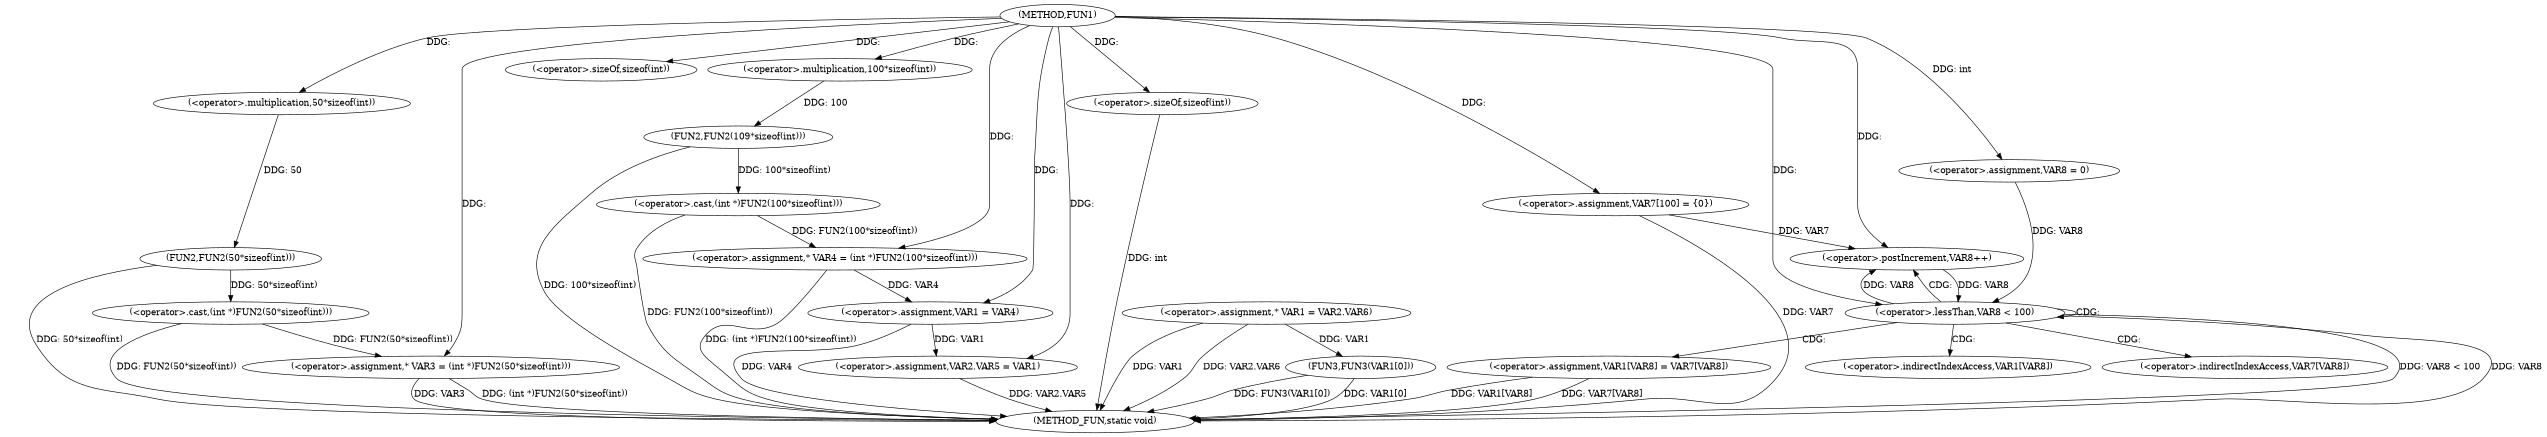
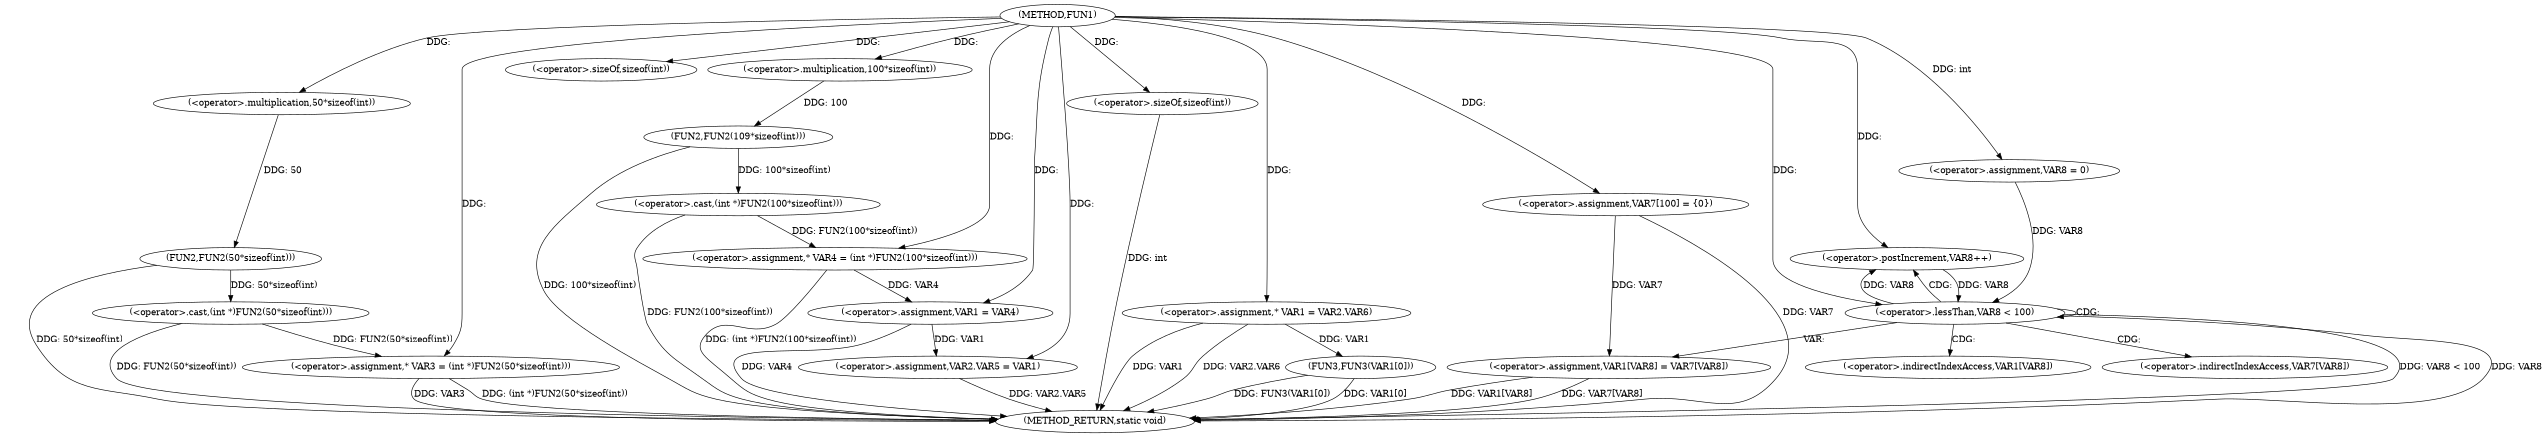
none -> (1267, 97)
(1759, 231) -> (1612, 283)
(1816, 340) -> (1816, 340)
(1095, 422) -> (1095, 422)
